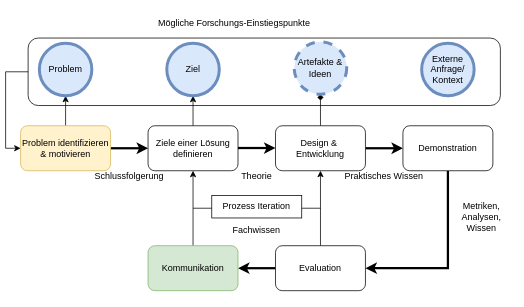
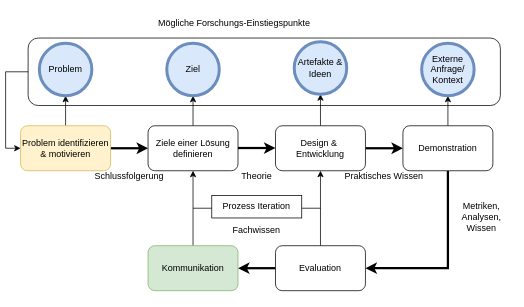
(321, 68) -> (321, 68)
(321, 101) -> (321, 101)
none -> (448, 102)
